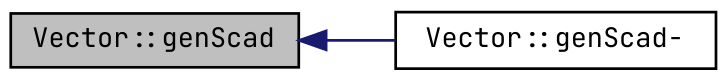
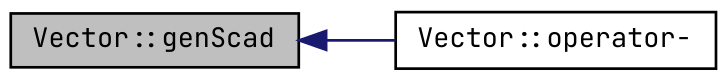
(556, 40) -> (556, 40)
